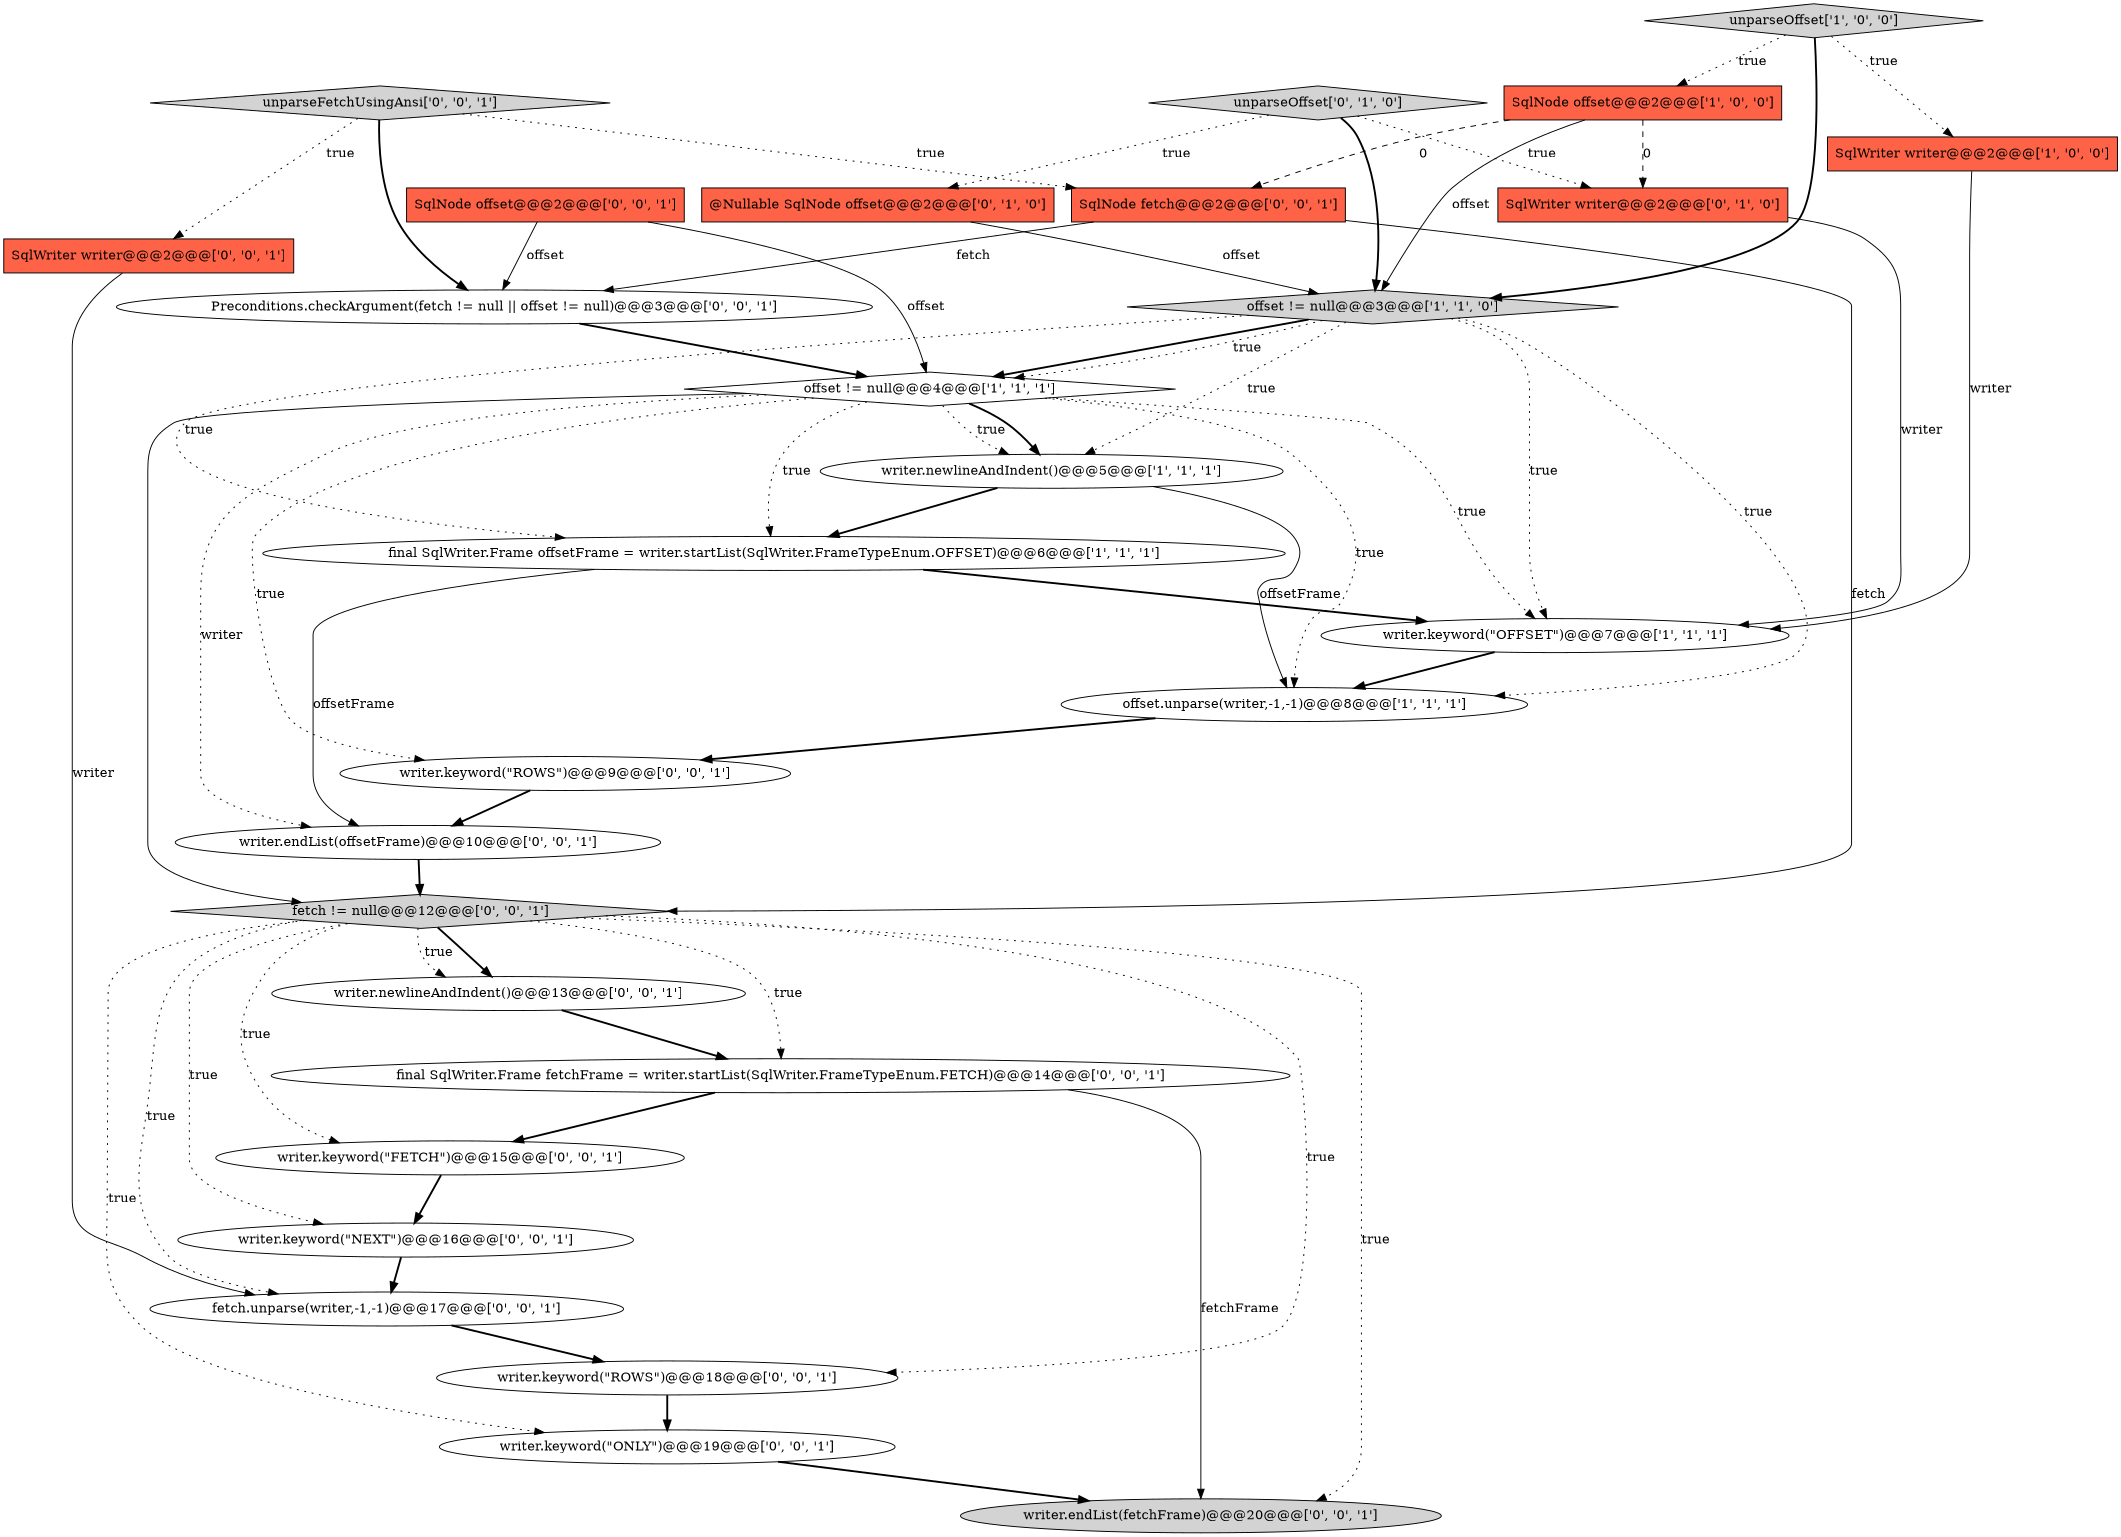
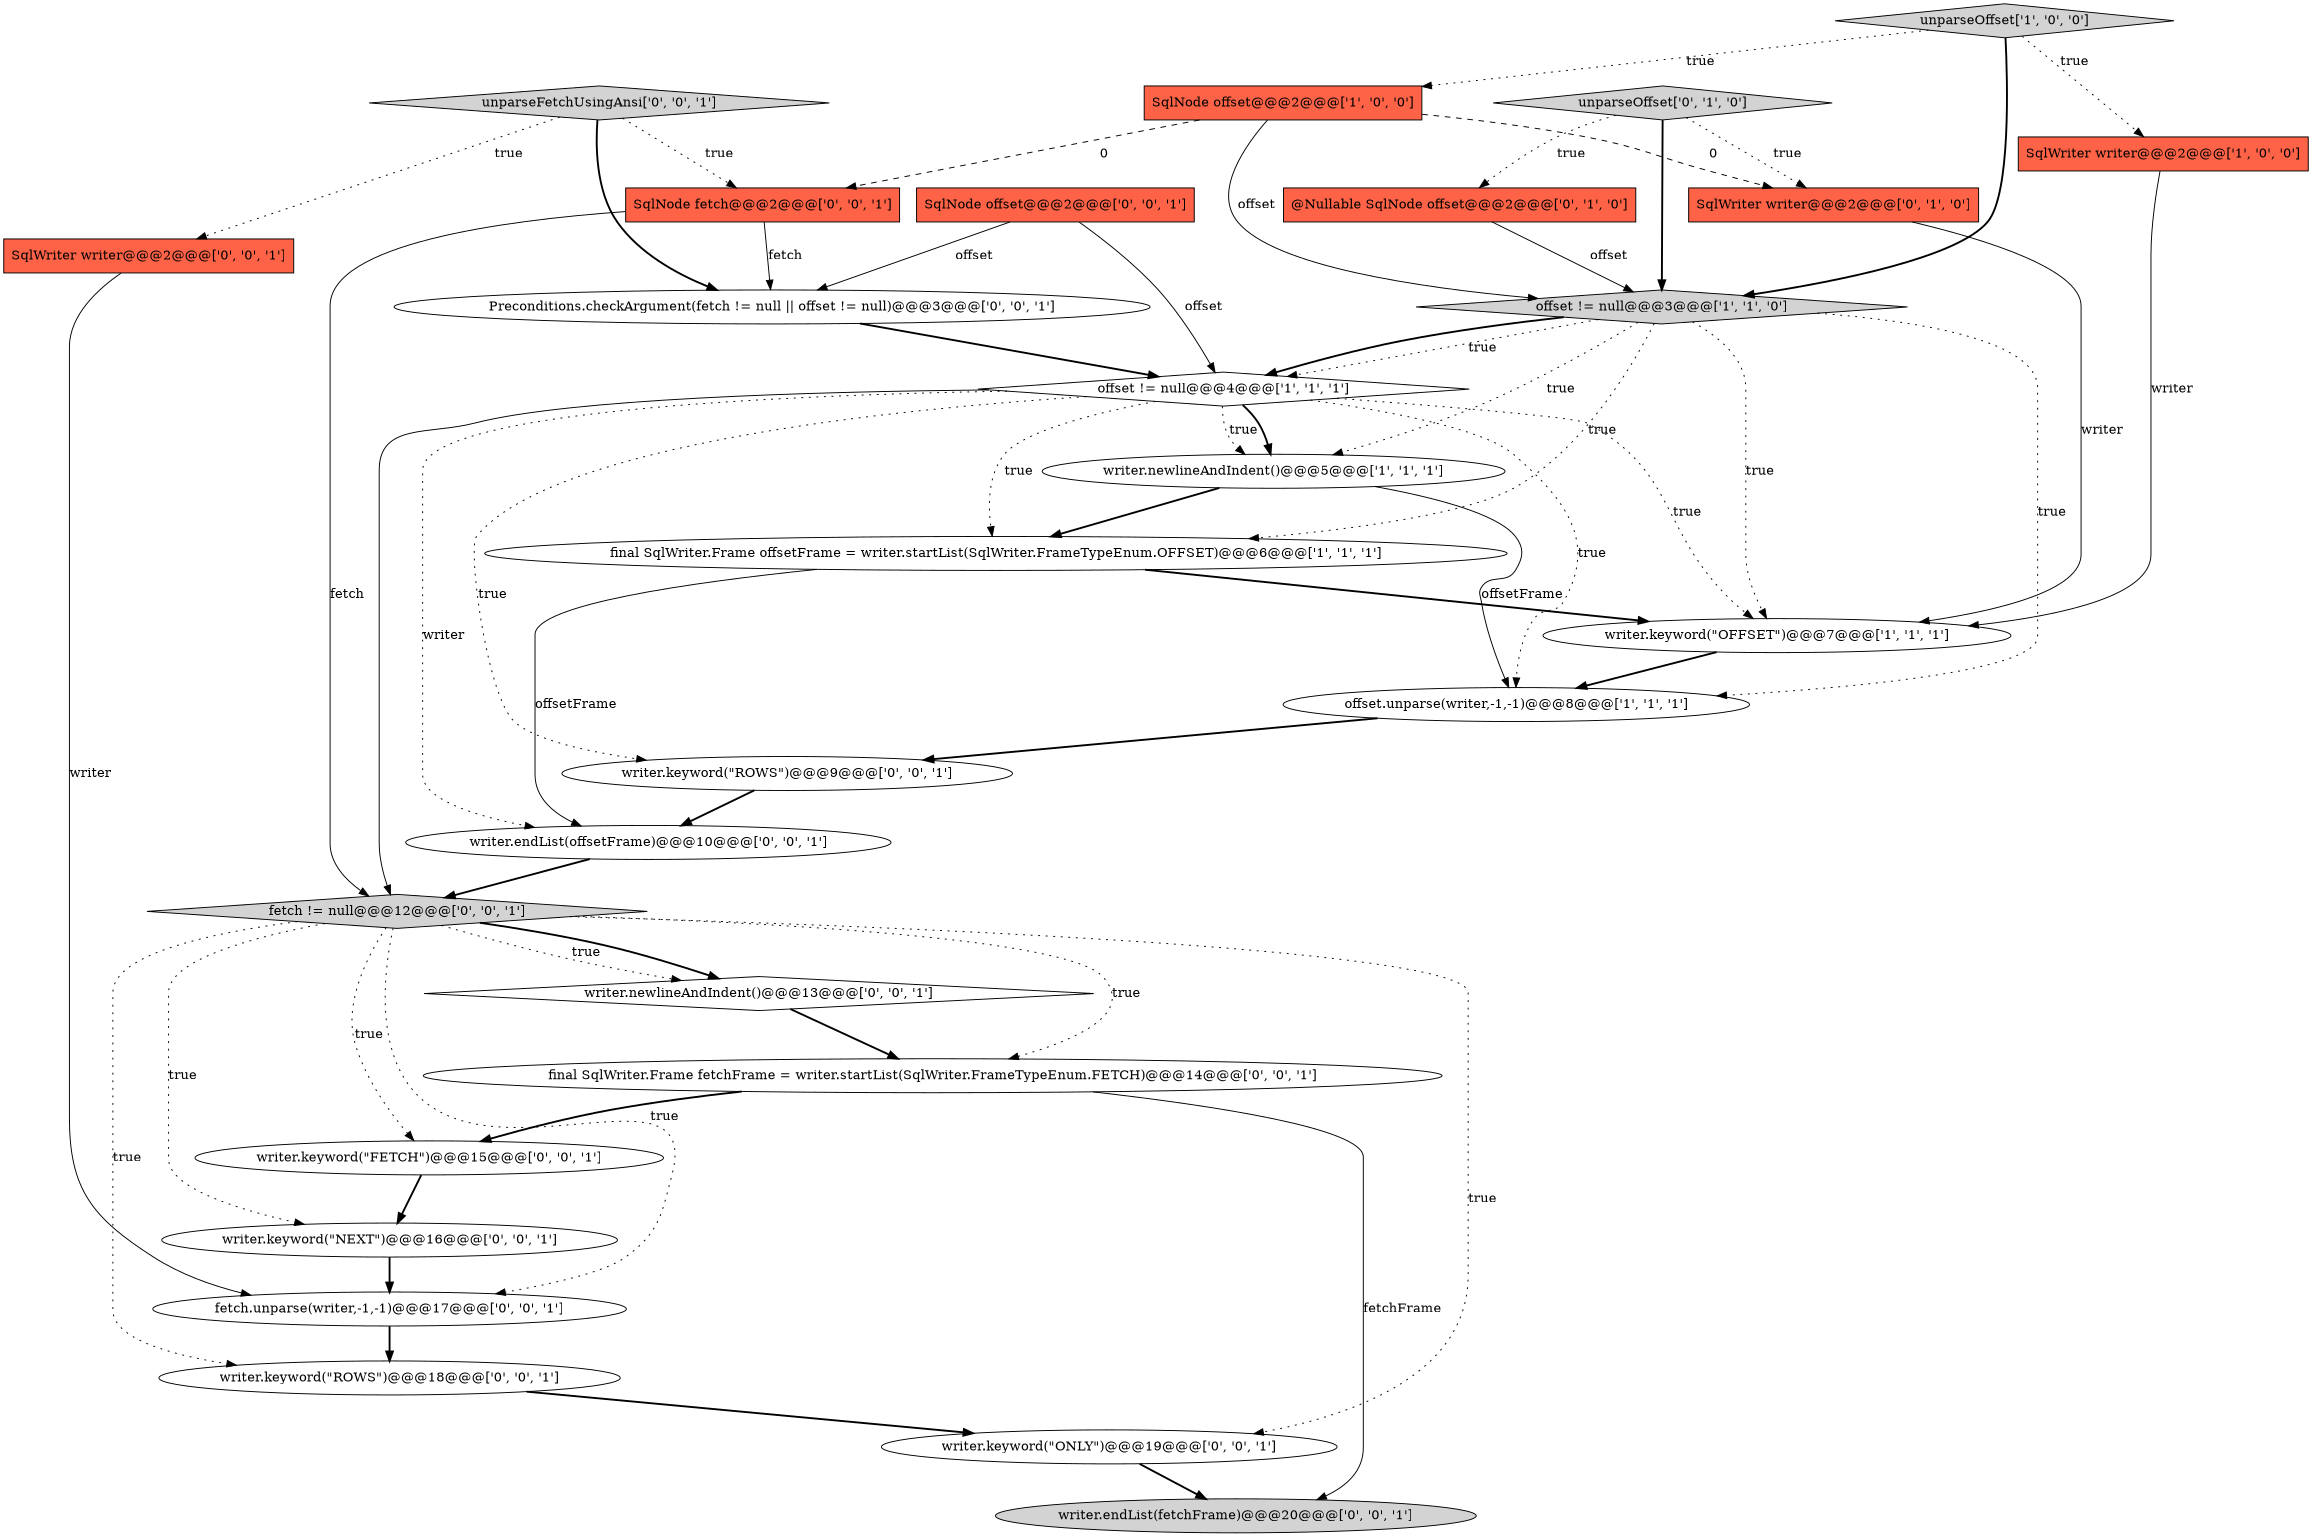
(1231, 960) -> none
(509, 994) -> (759, 994)
